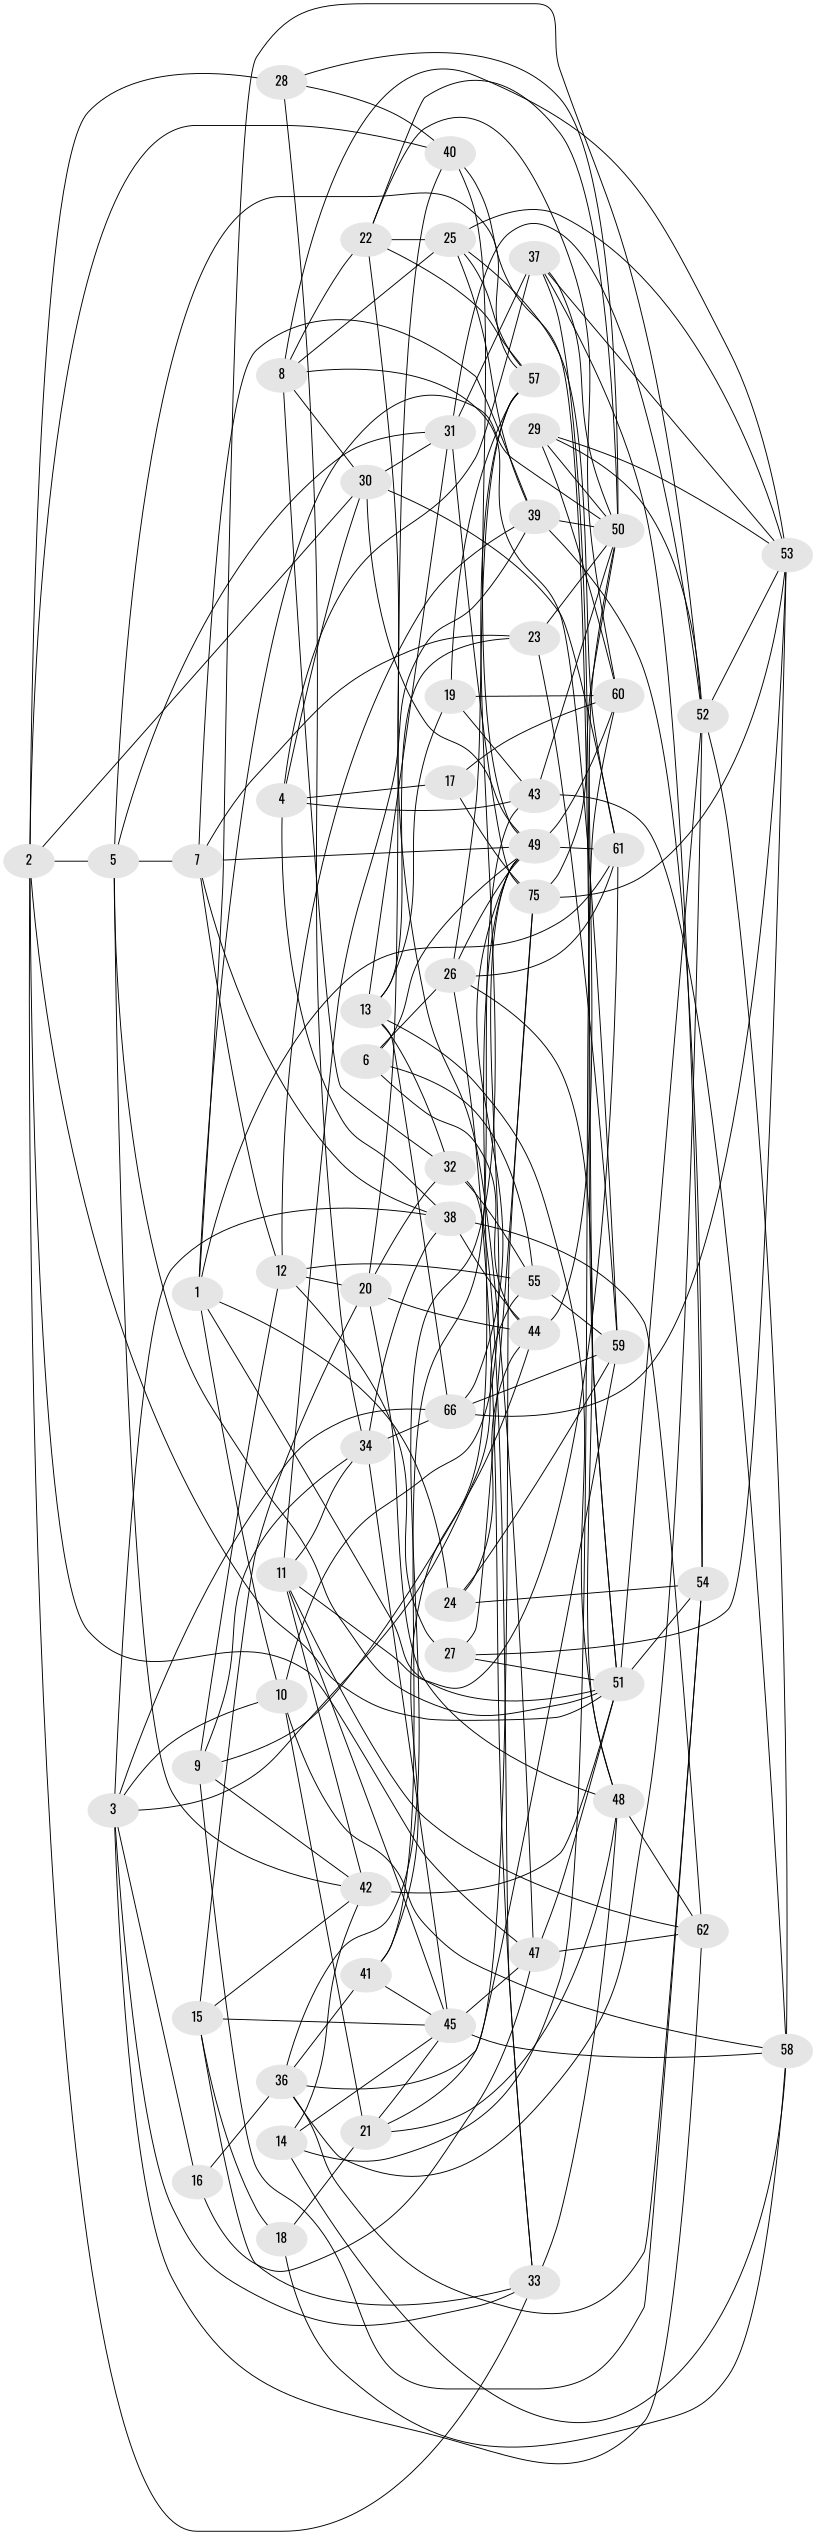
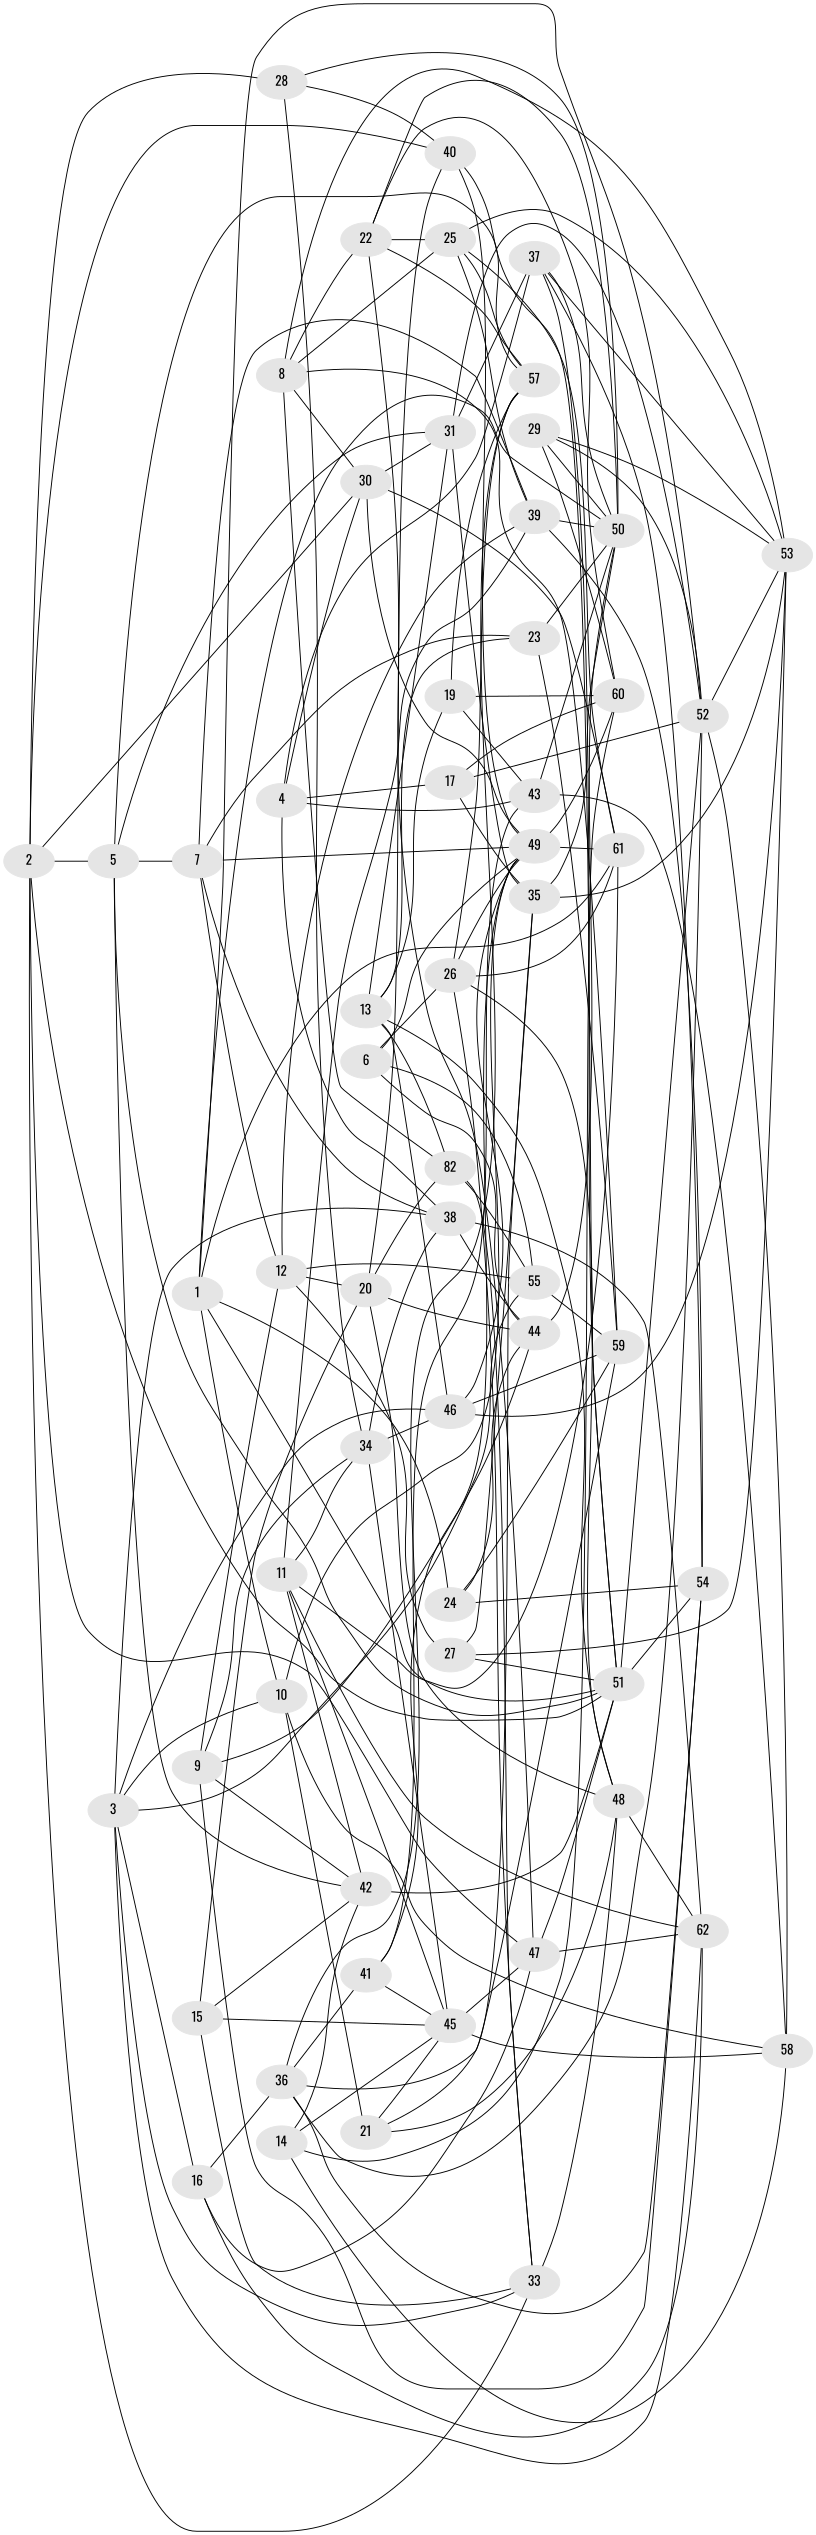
none -> (571, 751)
(535, 897) -> (535, 897)
(450, 1168) -> (450, 1168)
(450, 1412) -> (450, 1412)
(282, 2239) -> none
none -> (575, 2428)
